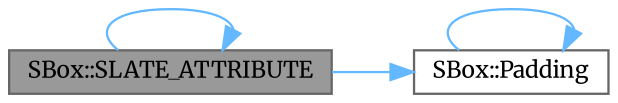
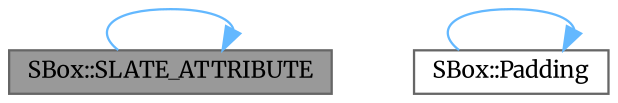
(361, 72) -> none
